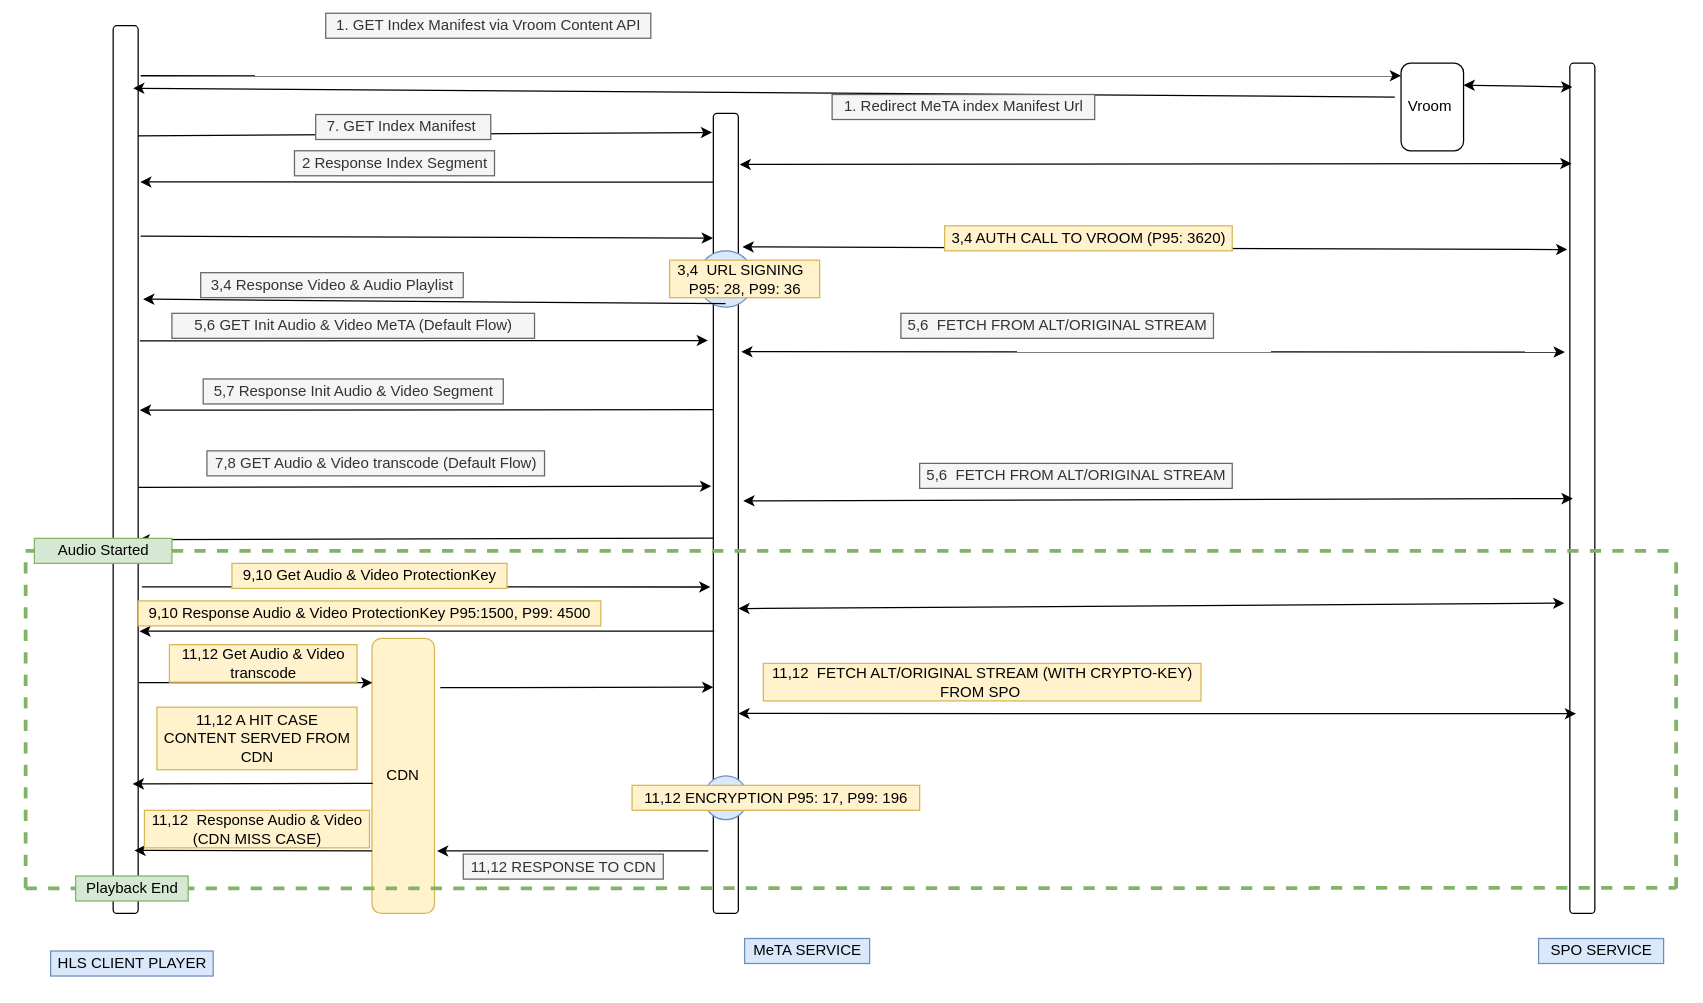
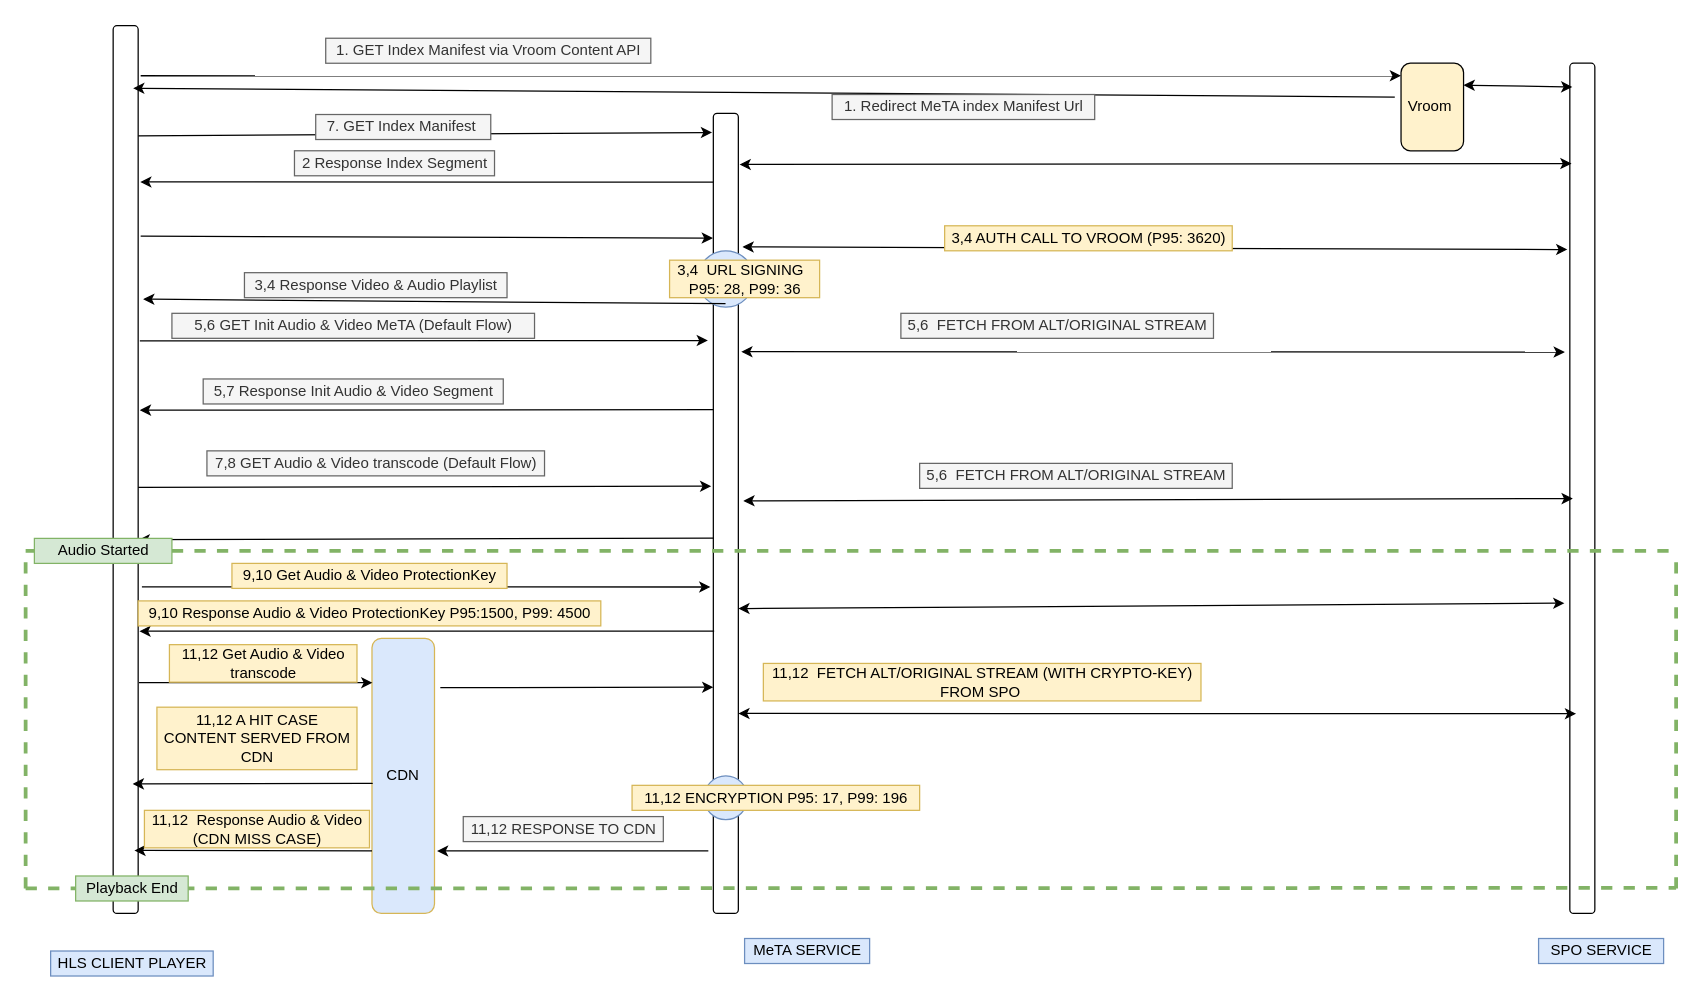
(488, 26) -> (488, 51)
(1432, 107) -> (1432, 107)
(332, 285) -> (376, 285)
(403, 776) -> (403, 776)
(563, 866) -> (563, 829)
